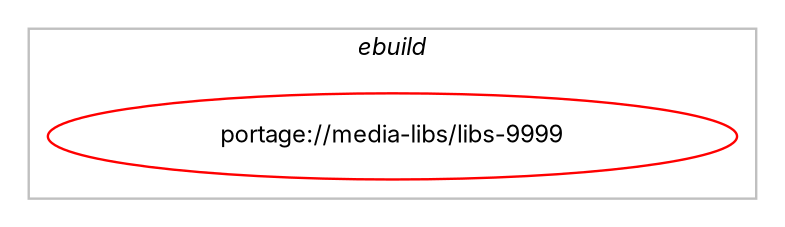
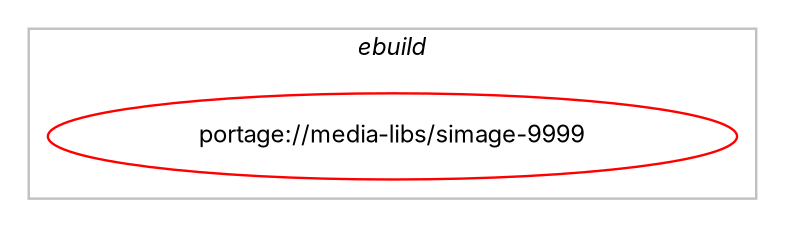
(392, 136) -> (392, 136)
